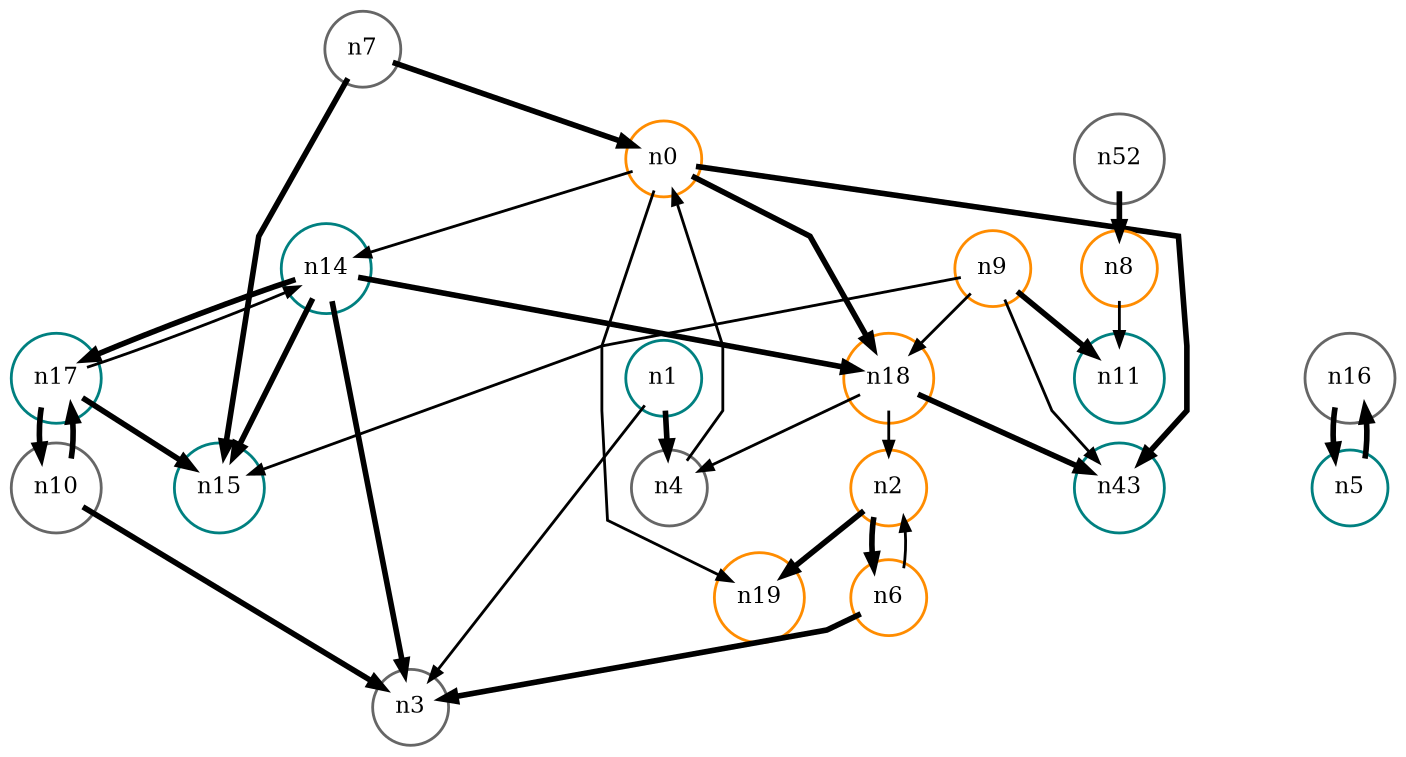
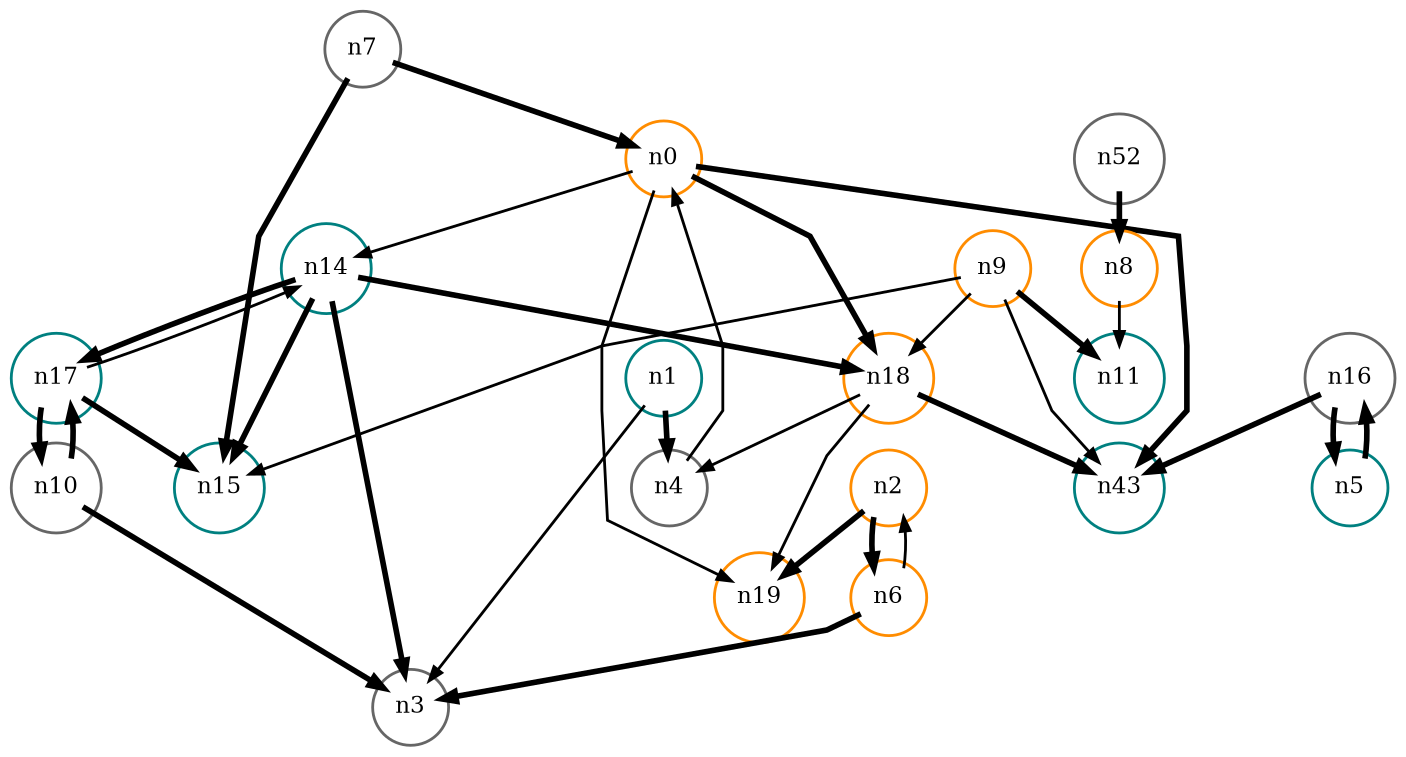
(889, 426) -> (817, 475)
none -> (1241, 430)
